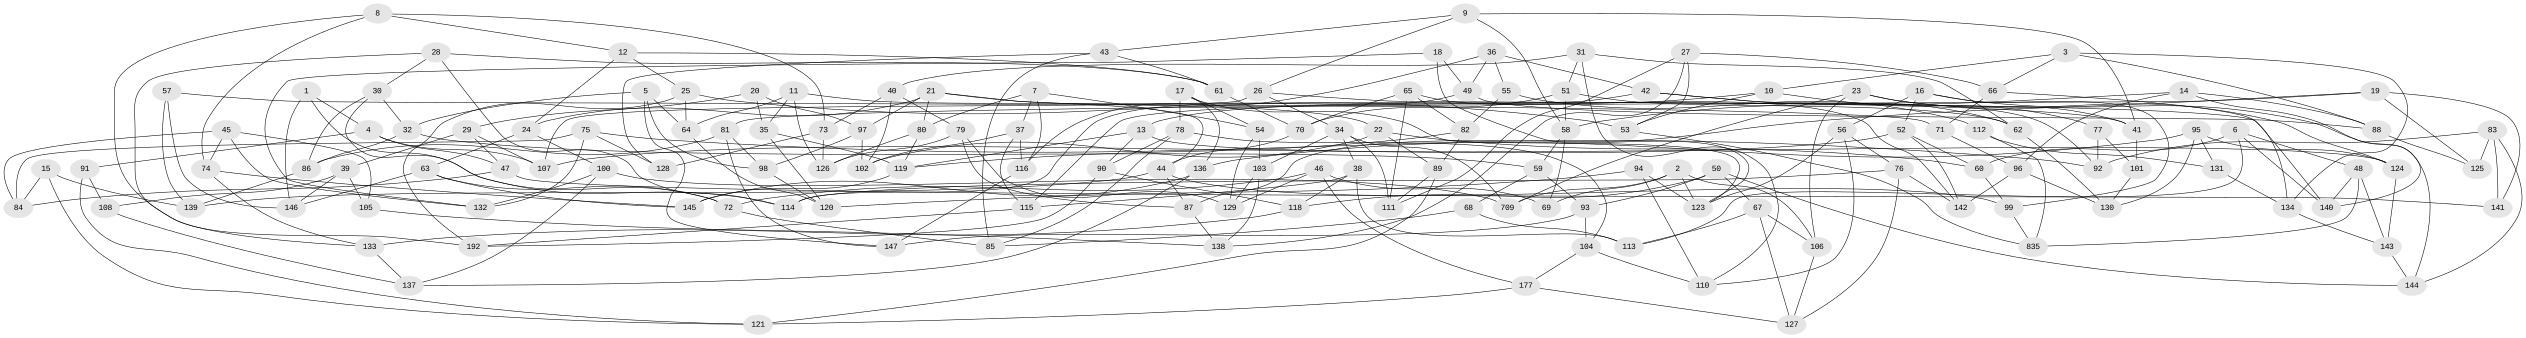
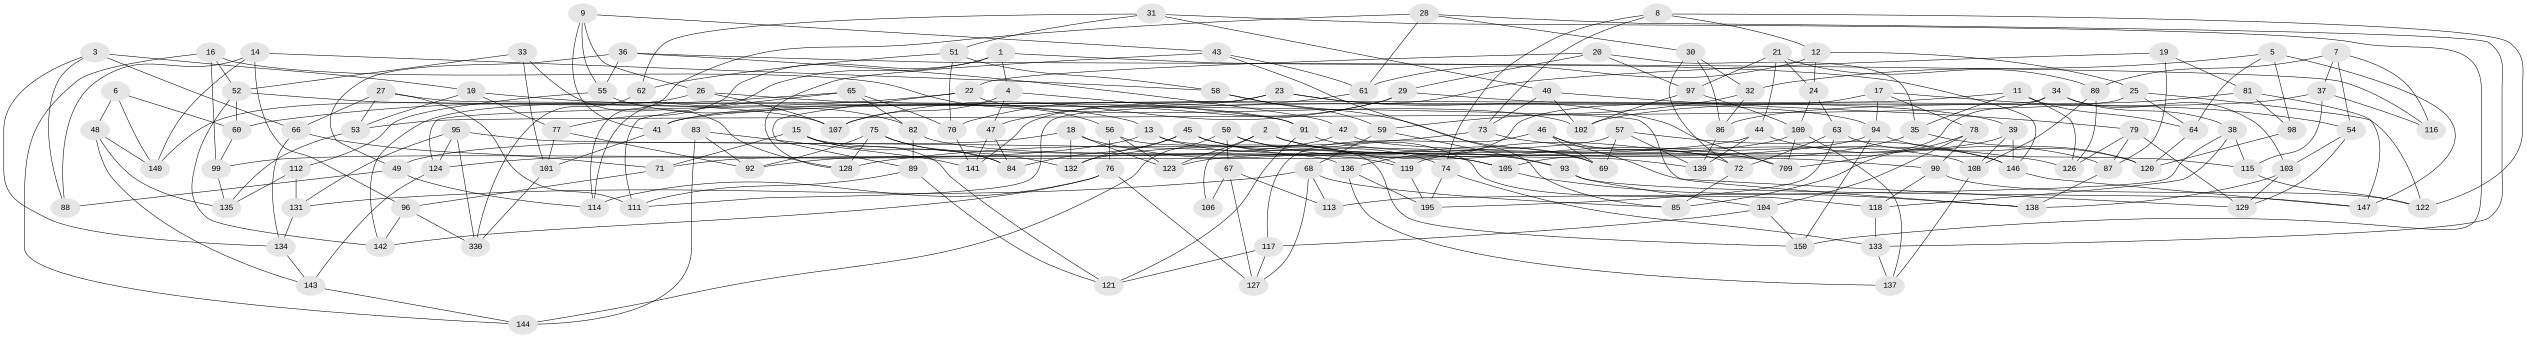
none -> (522, 52)
(1528, 66) -> (584, 53)
none -> (754, 78)
(1834, 104) -> none
(1157, 105) -> (1341, 60)
(1312, 117) -> (1005, 103)
(1416, 127) -> (1877, 115)
none -> (731, 149)
(1230, 149) -> (962, 150)
(911, 150) -> (2039, 136)
none -> (1612, 150)
none -> (1286, 156)
(795, 158) -> (1746, 109)
(1810, 169) -> (1580, 104)
(2477, 169) -> none
none -> (803, 192)
(1792, 193) -> none
(689, 208) -> (1427, 208)
(956, 208) -> (2155, 189)
(2107, 208) -> (475, 247)
(473, 247) -> (2423, 208)
(2033, 247) -> (226, 208)
(1526, 286) -> (1269, 247)
(1702, 286) -> (1800, 247)
(1804, 286) -> (1298, 235)
